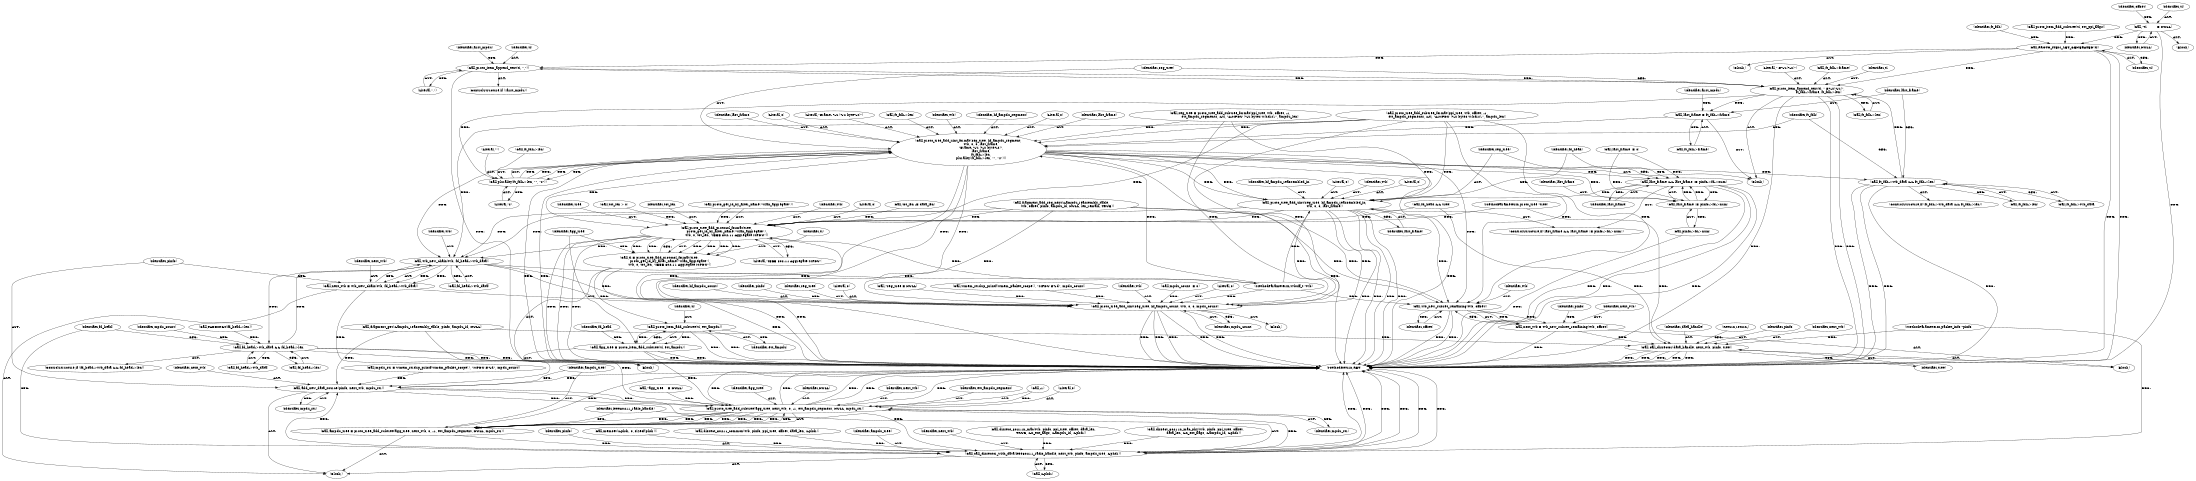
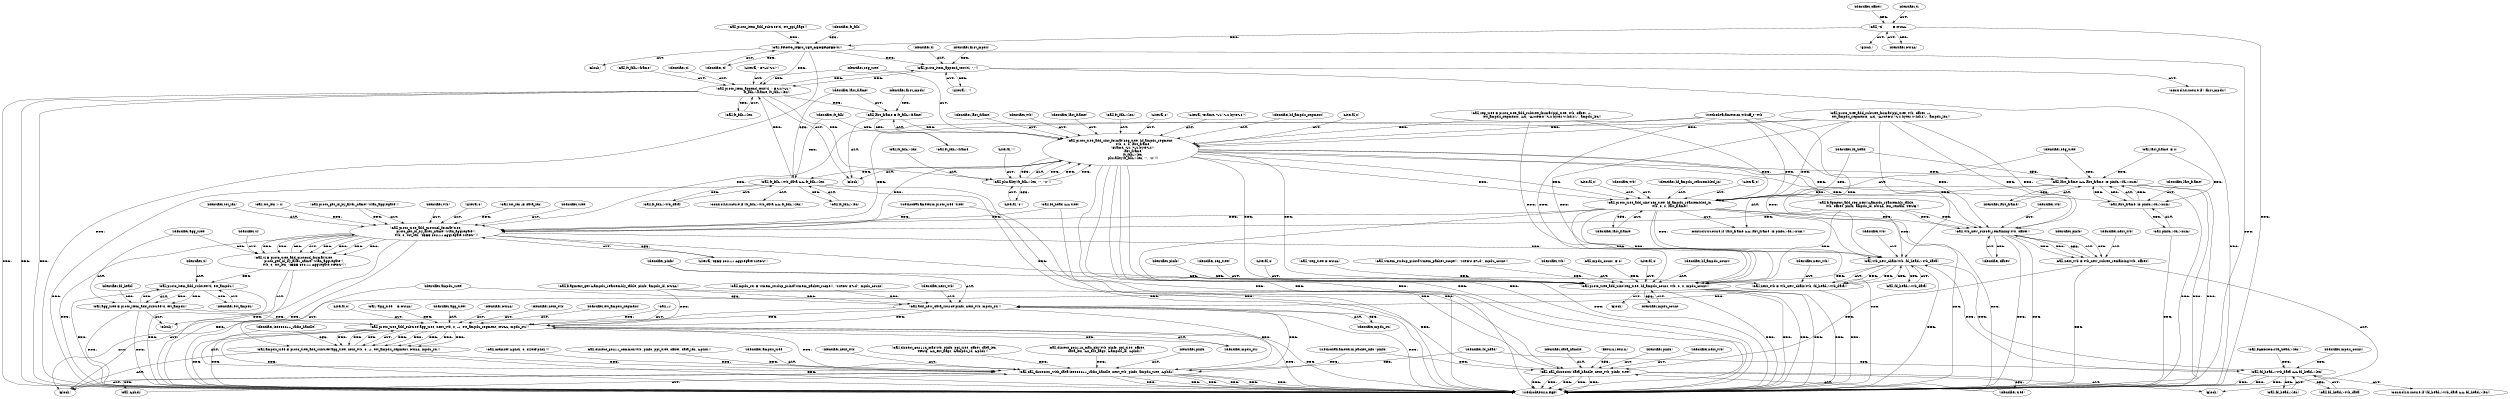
(852, 276) -> (1826, 196)
(767, 372) -> (1282, 315)
